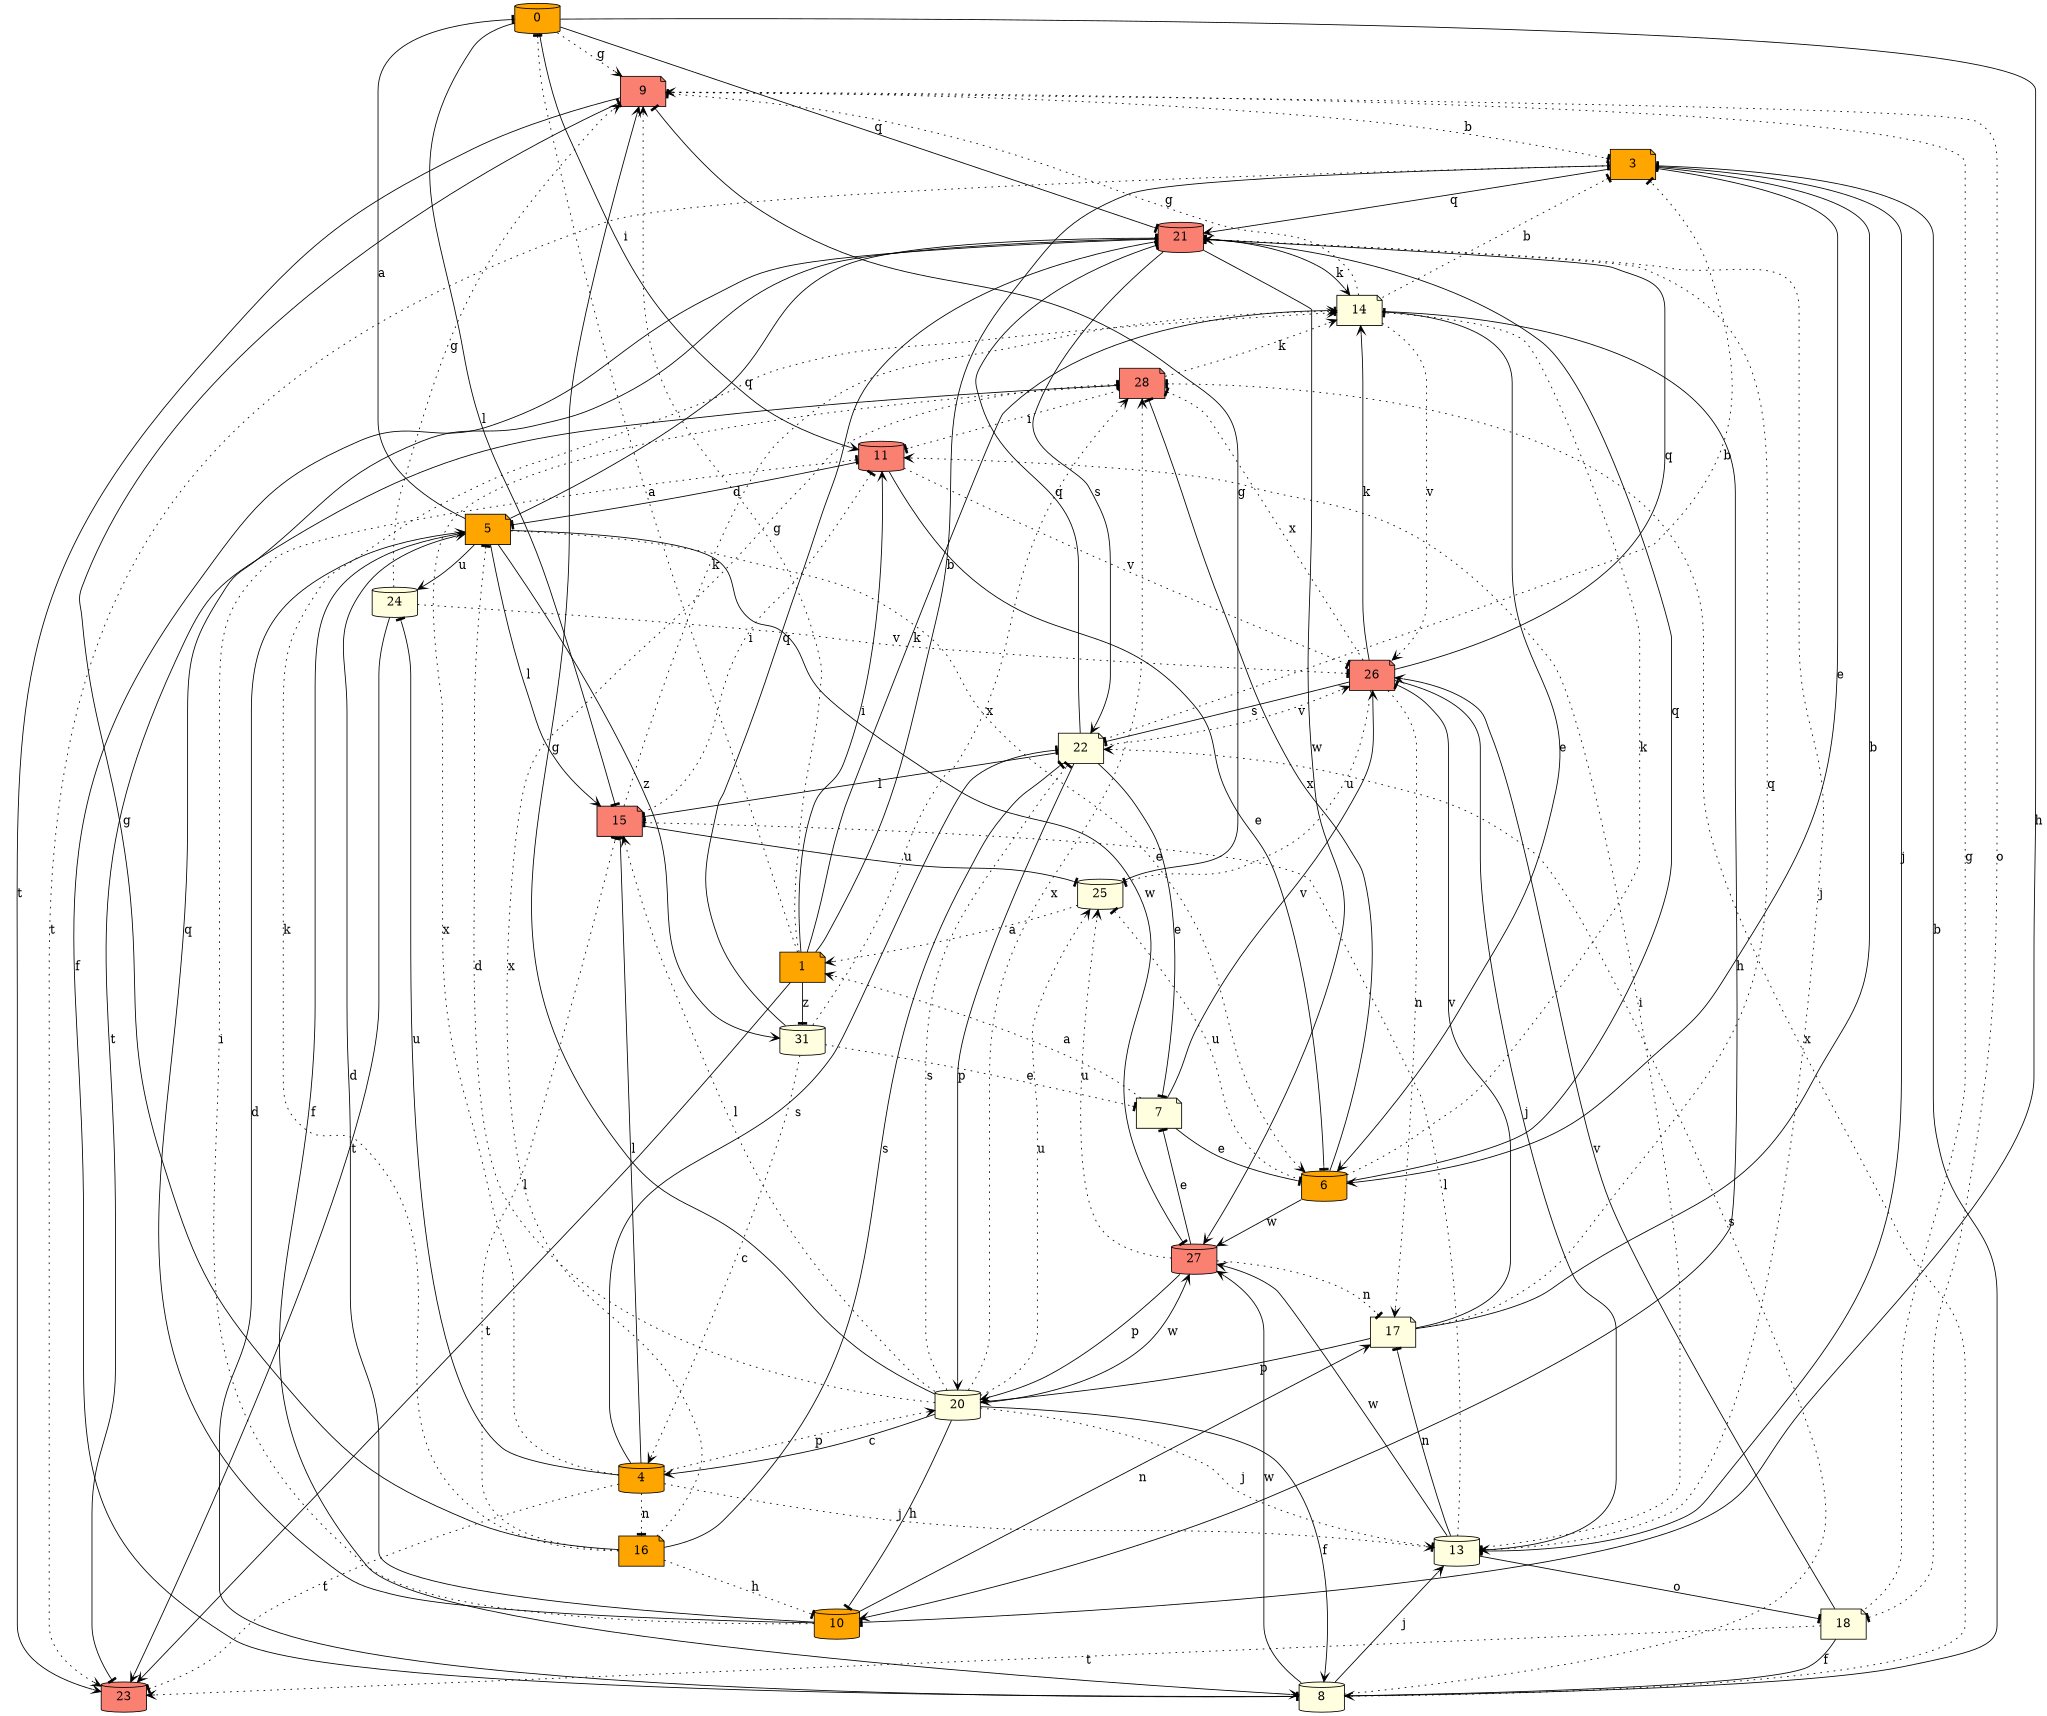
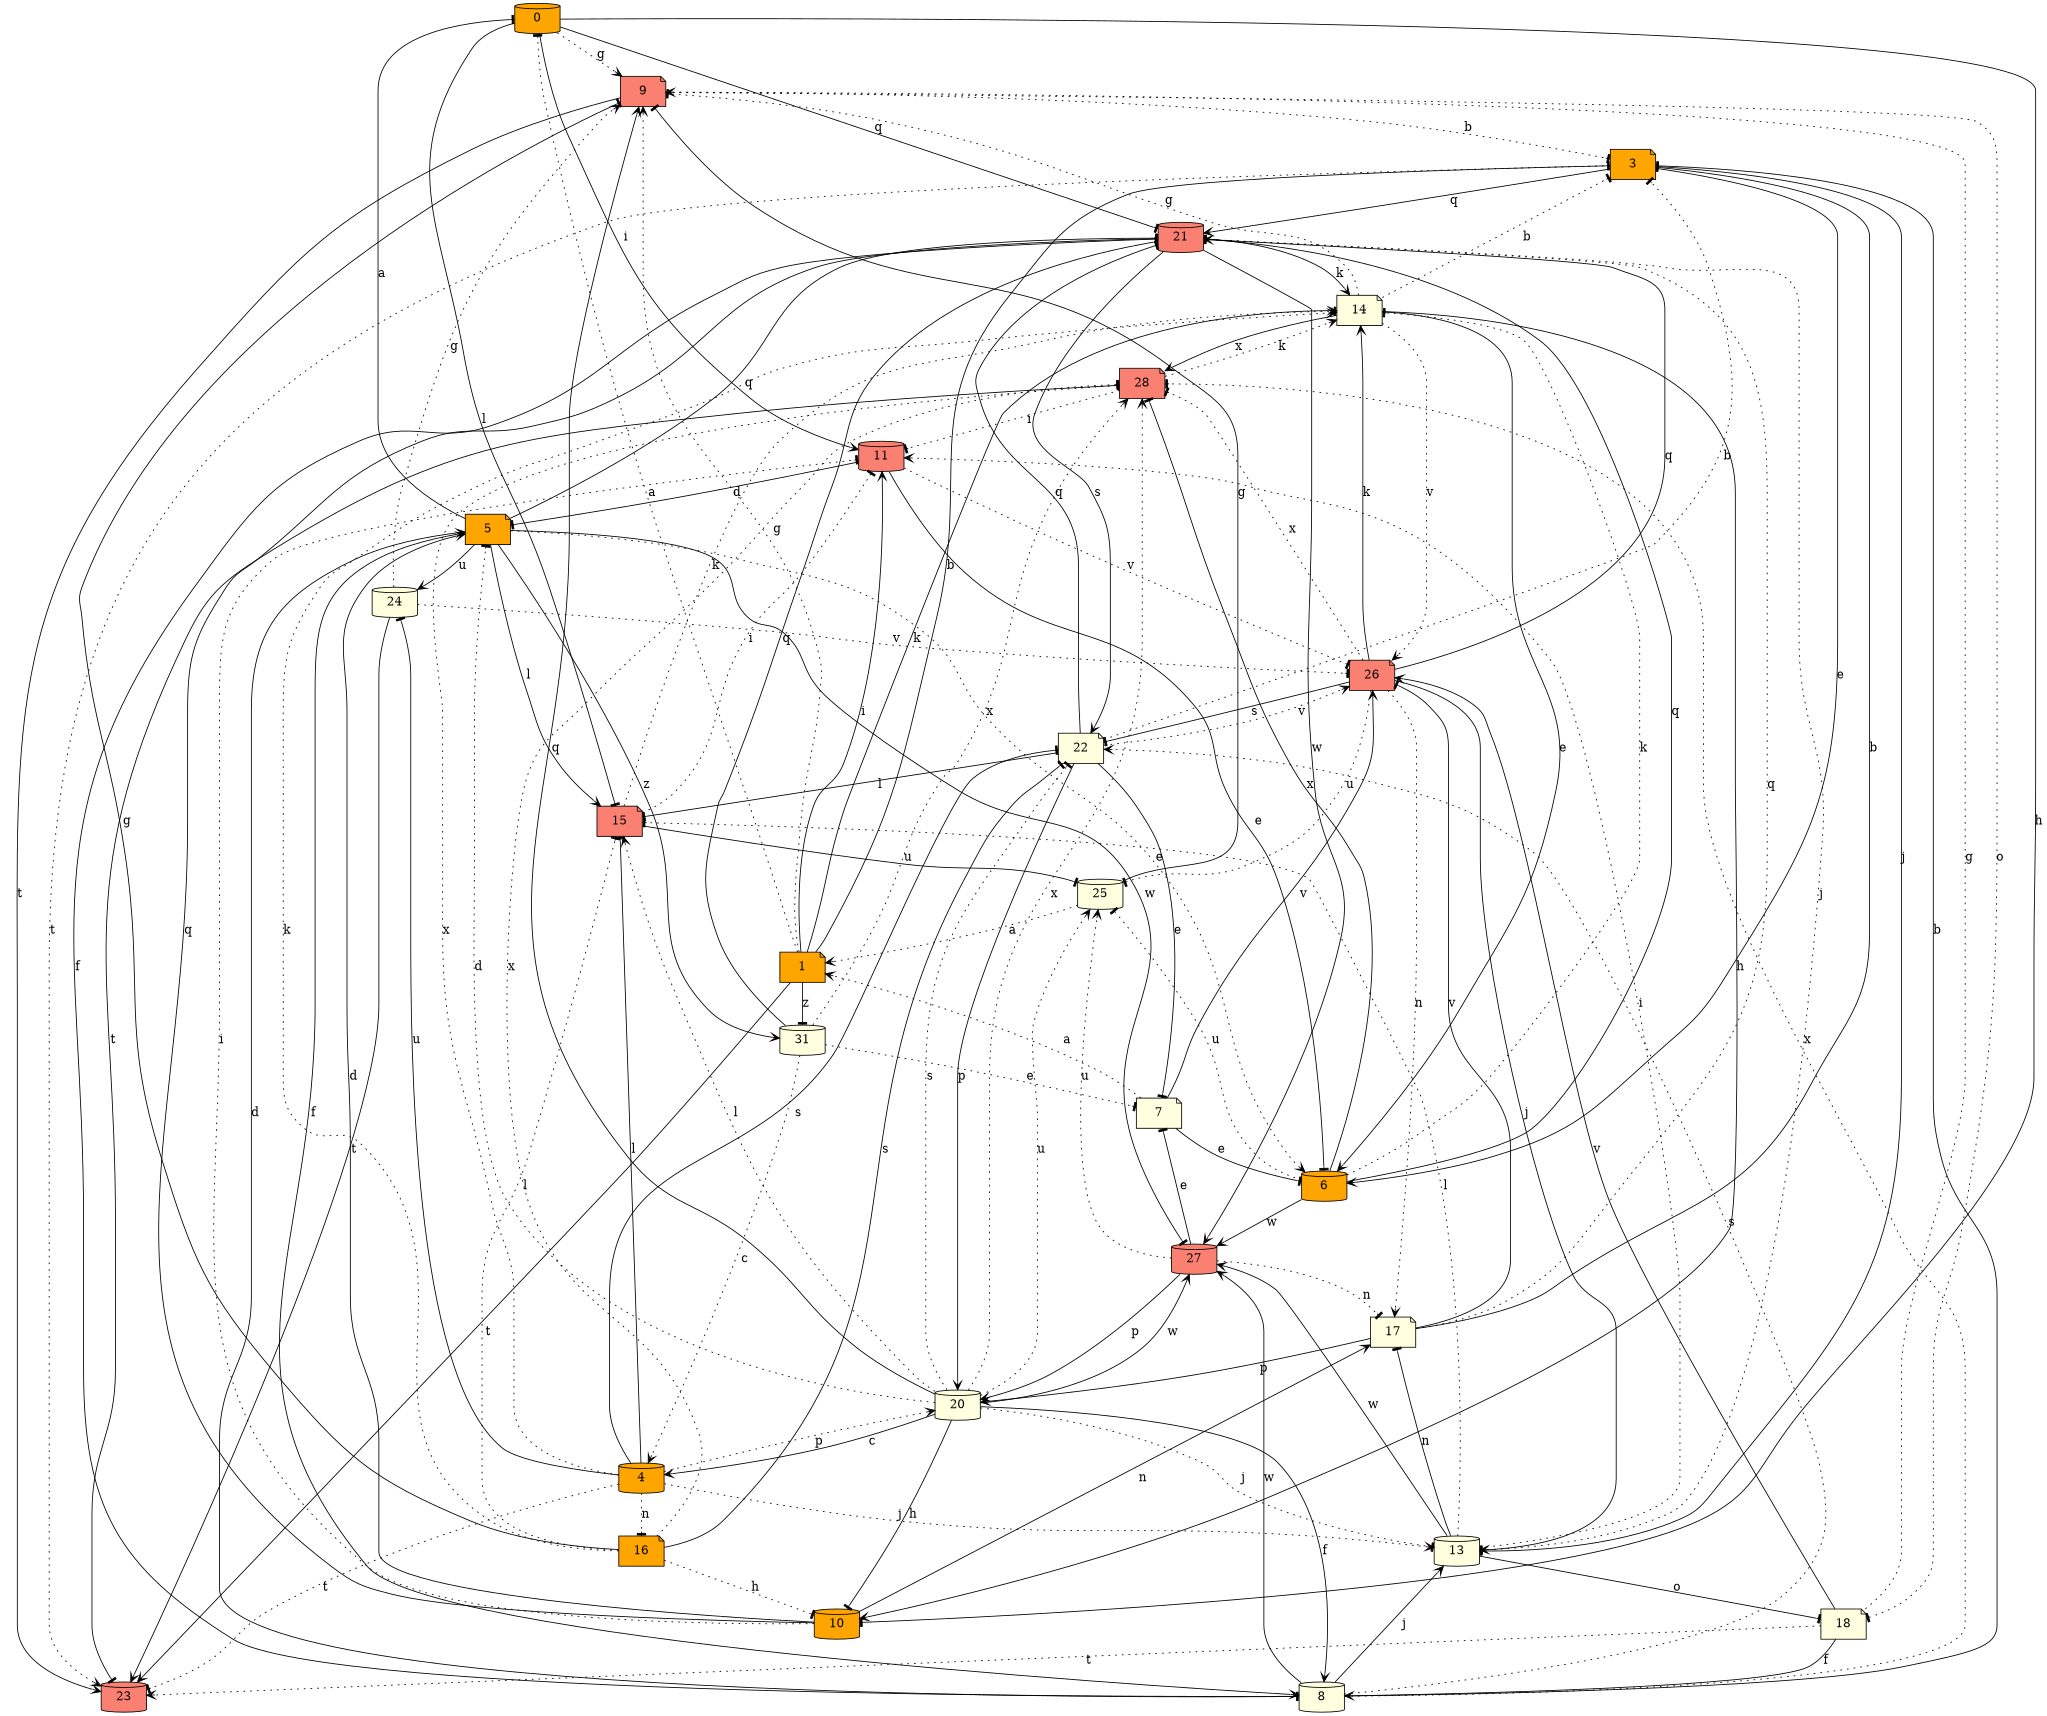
none -> (1253, 335)
(556, 748) -> (556, 748)
